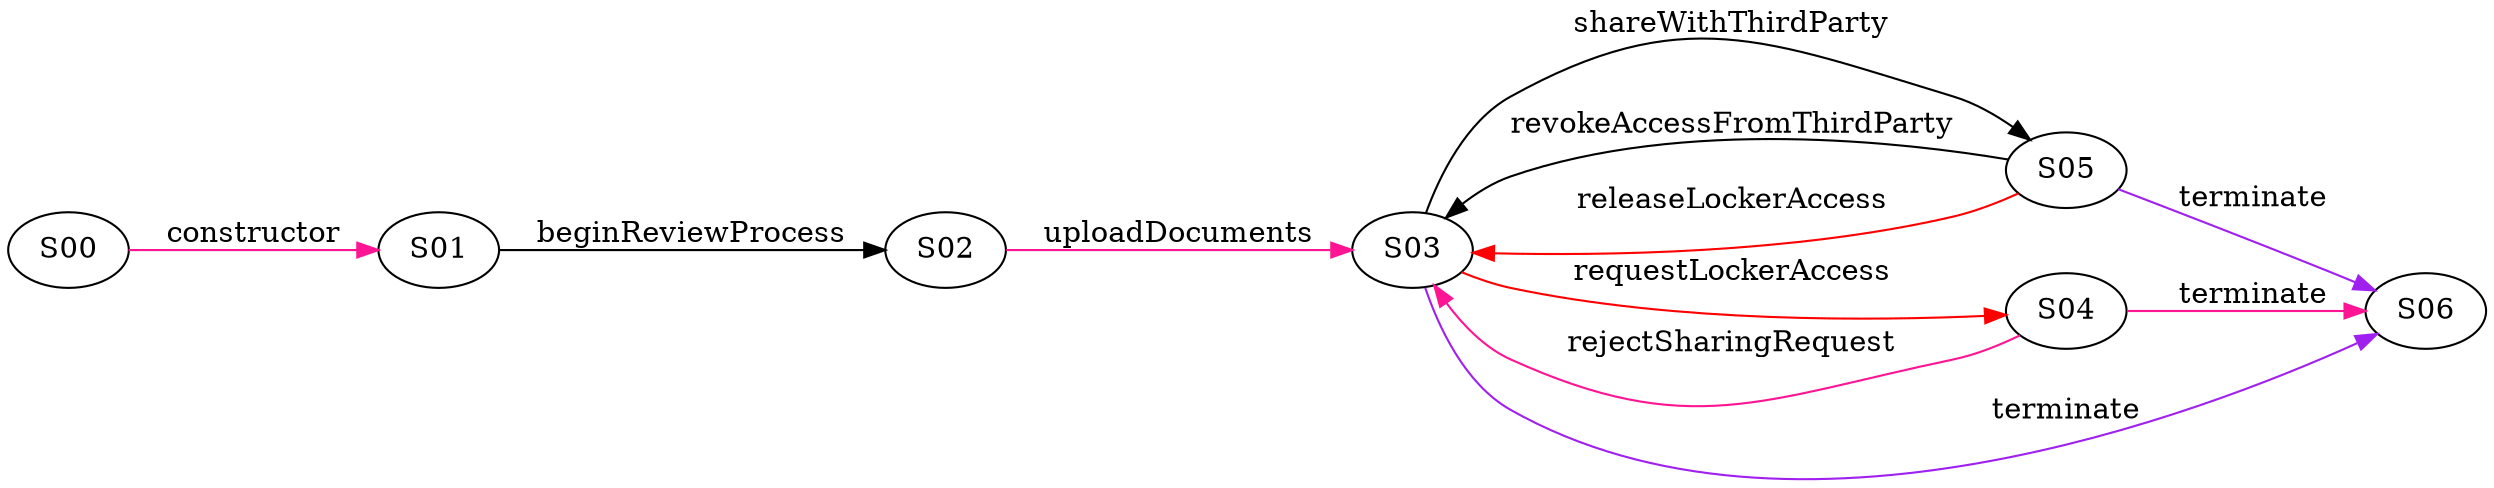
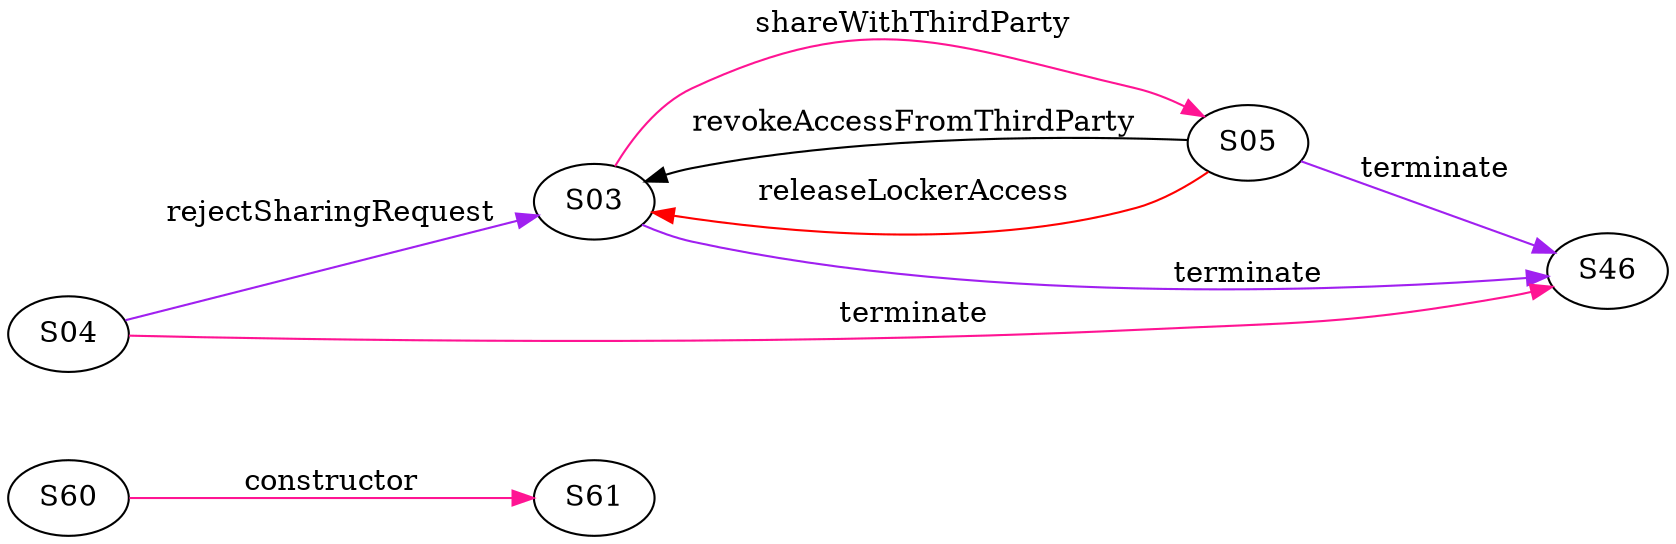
(1690, 40) -> (883, 40)
(68, 250) -> (68, 498)
(439, 250) -> (594, 498)
(946, 250) -> none
(2426, 311) -> (1608, 271)
(1721, 314) -> none
(1723, 405) -> (321, 270)
